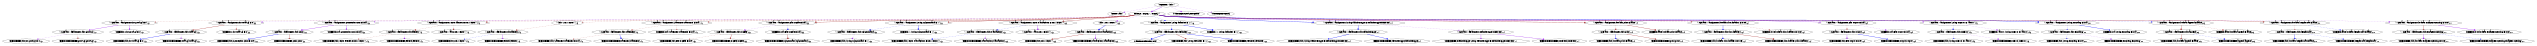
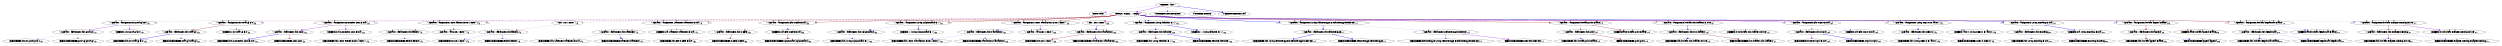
(761, 27) -> (761, 27)
(1159, 36) -> (1199, 9)
(1616, 36) -> (1581, 36)
